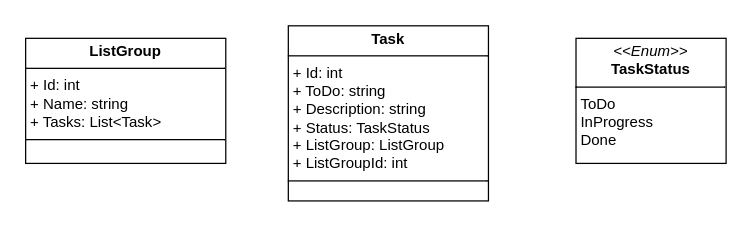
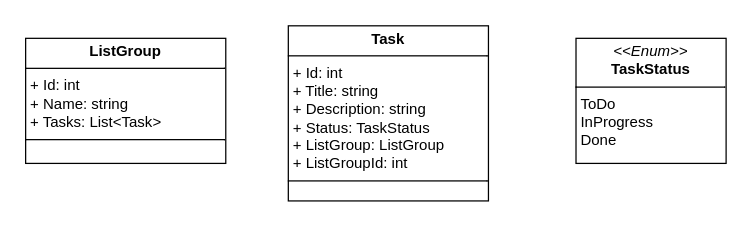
(371, 89) -> (371, 89)
